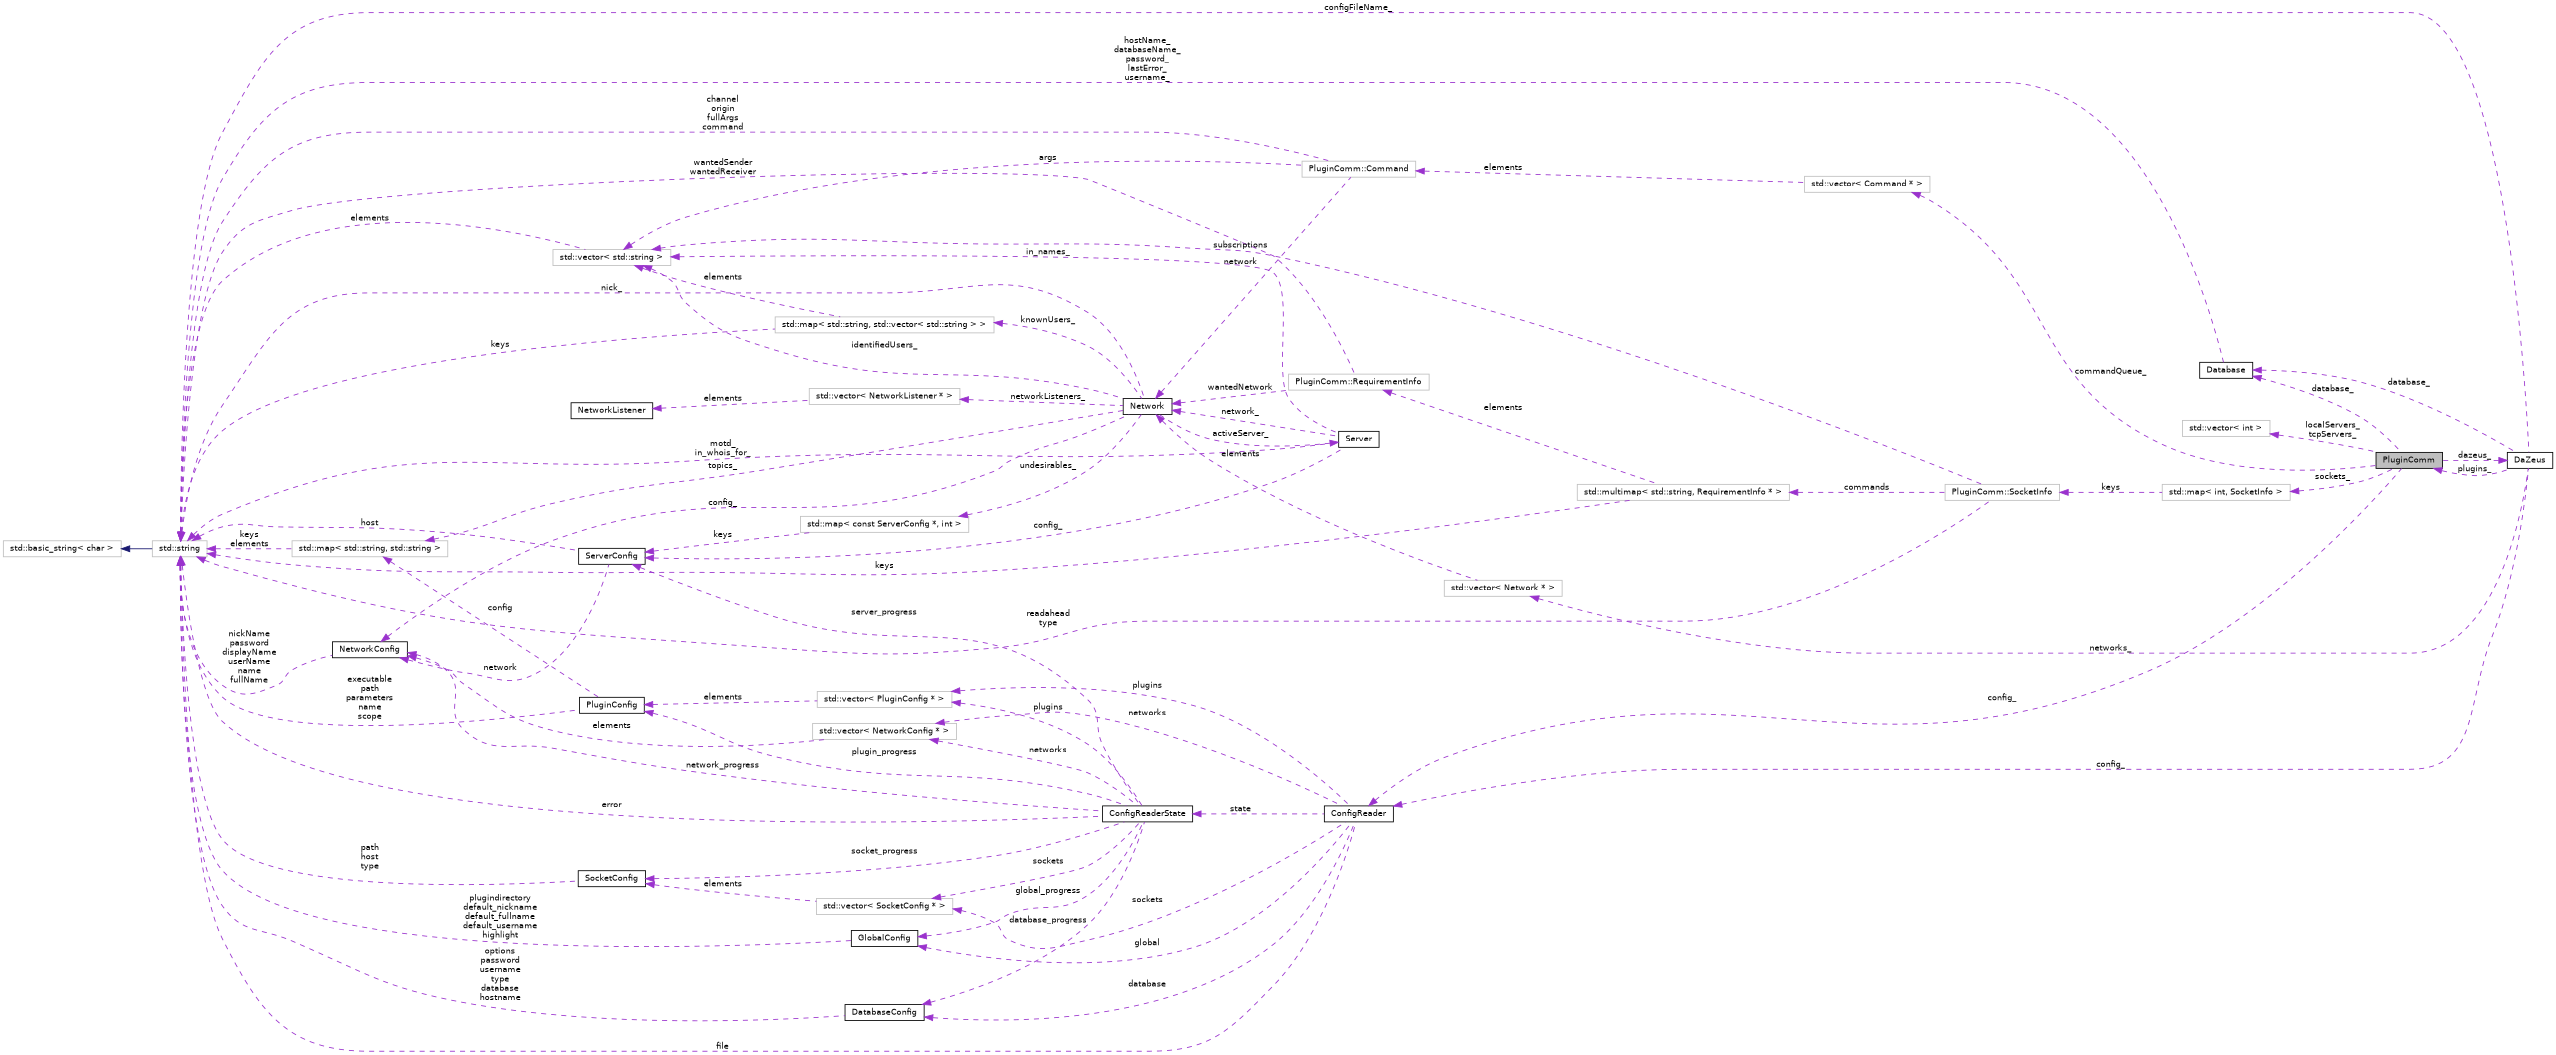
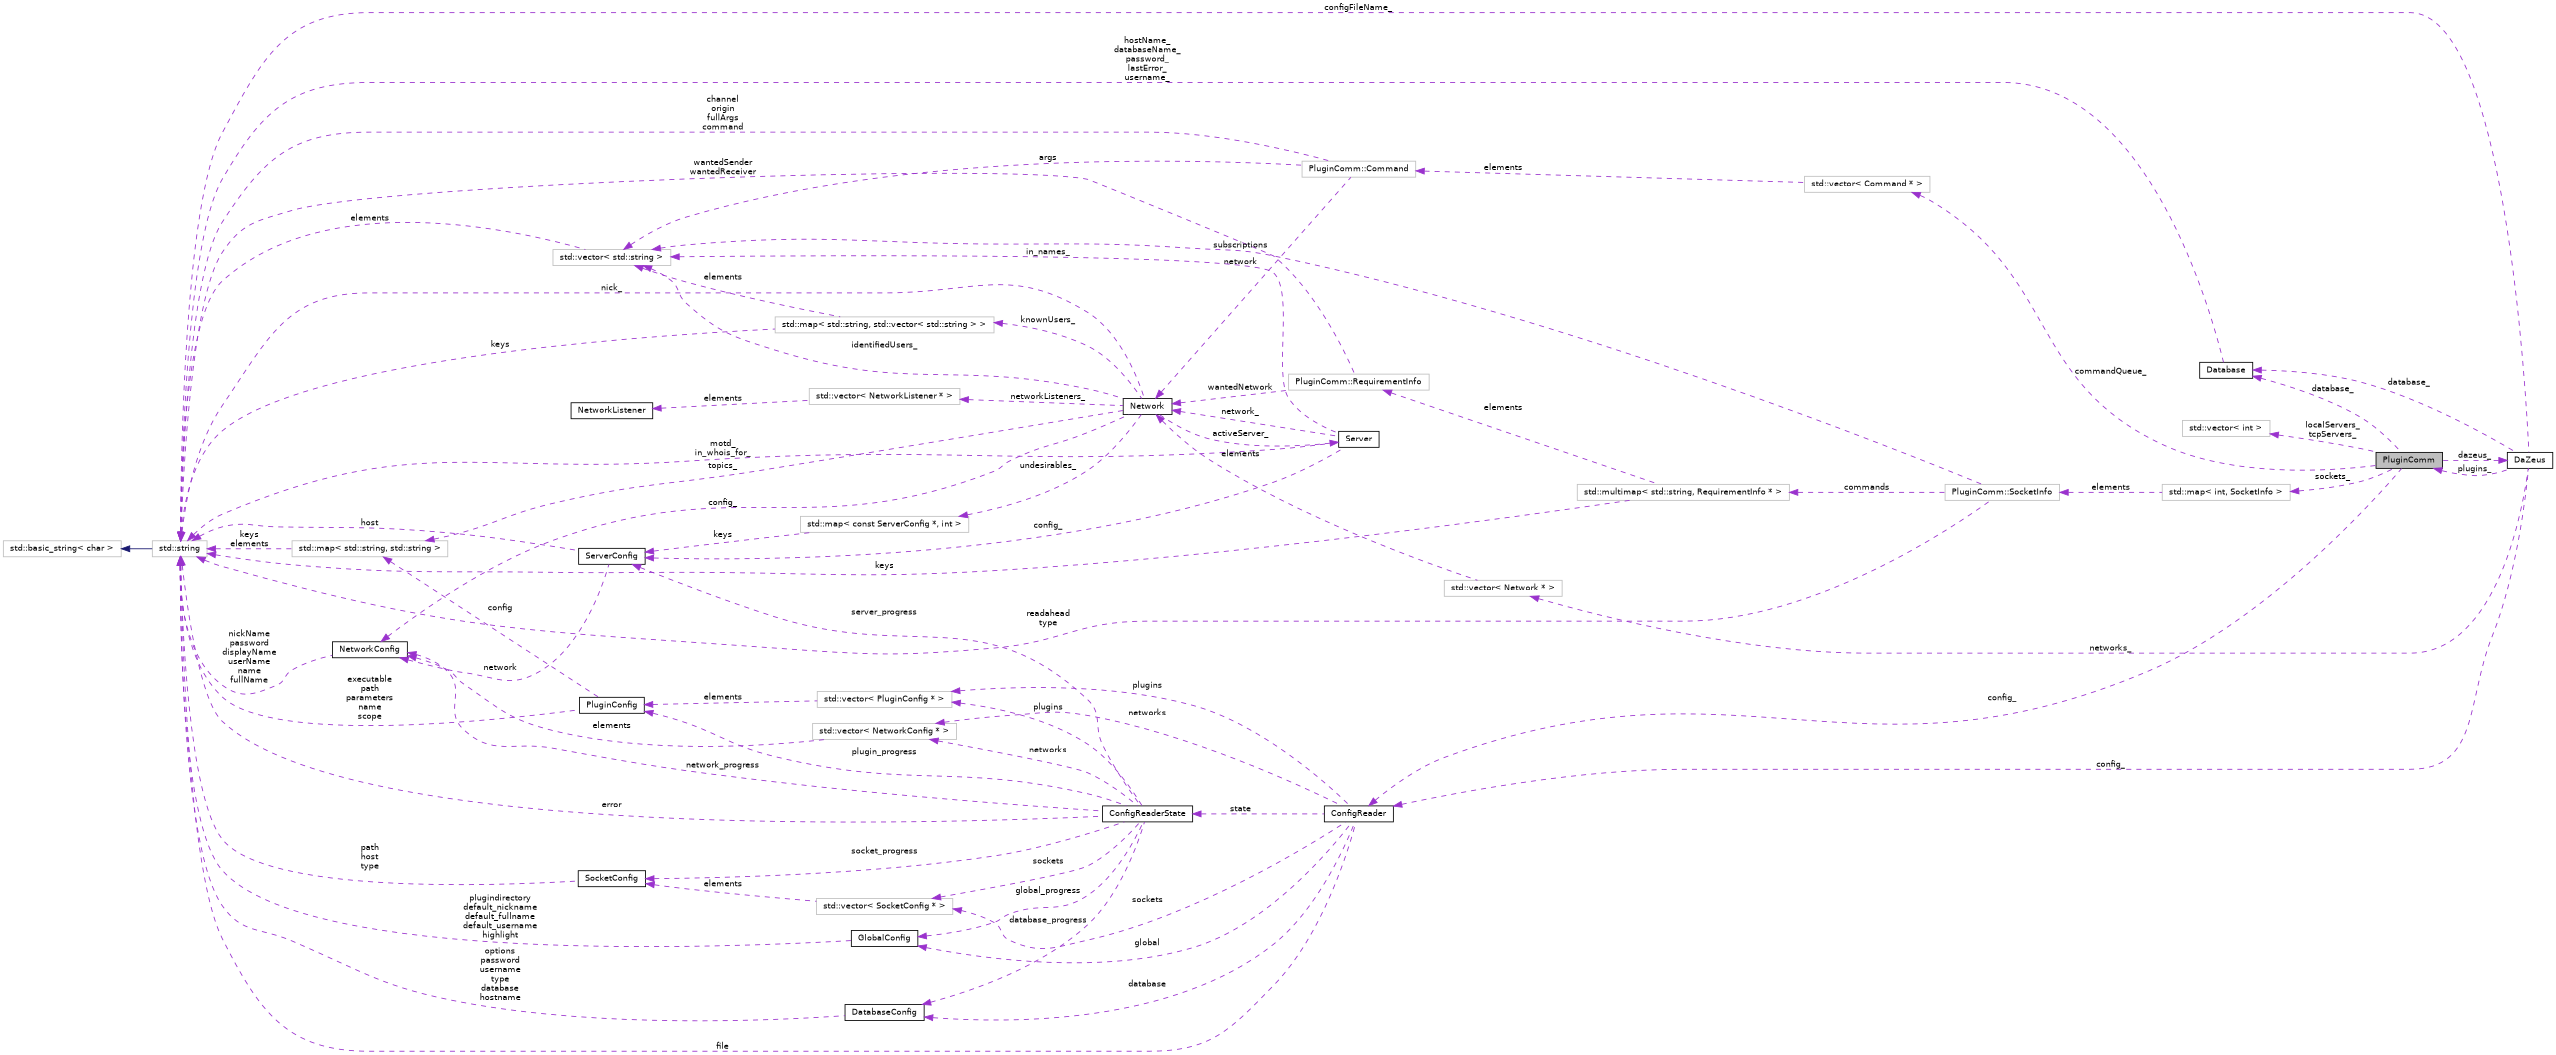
(2111, 488) -> (2111, 488)
